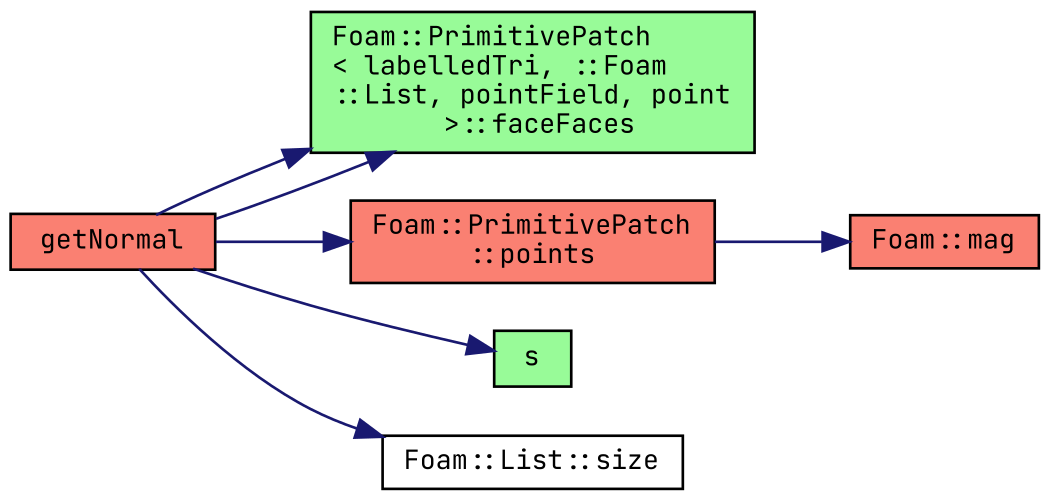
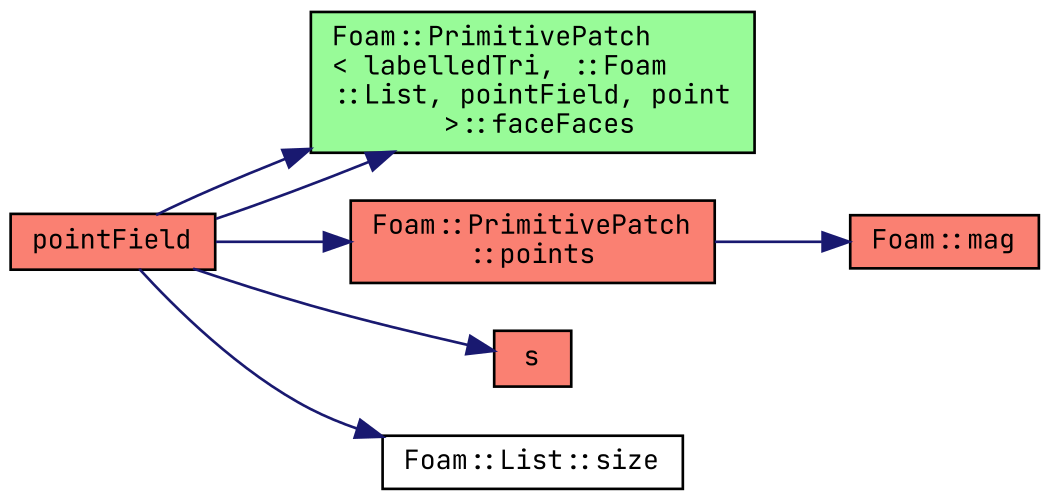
(113, 242) -> (113, 242)
(533, 359) -> (533, 359)
